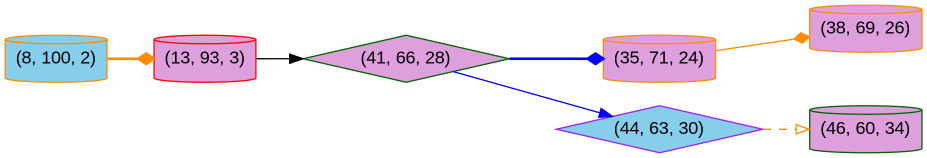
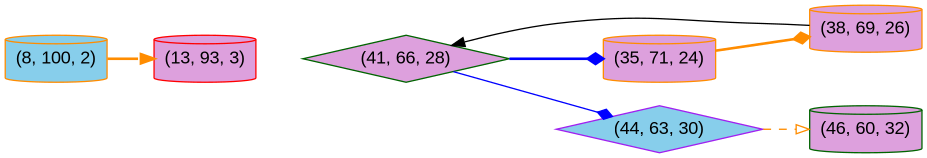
(755, 45) -> (755, 45)
(123, 59) -> (123, 59)
(273, 59) -> (636, 18)
(527, 92) -> (527, 92)
(866, 129) -> (866, 129)
